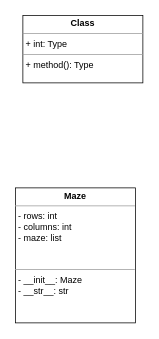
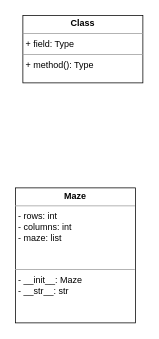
(60, 32) -> (60, 32)
